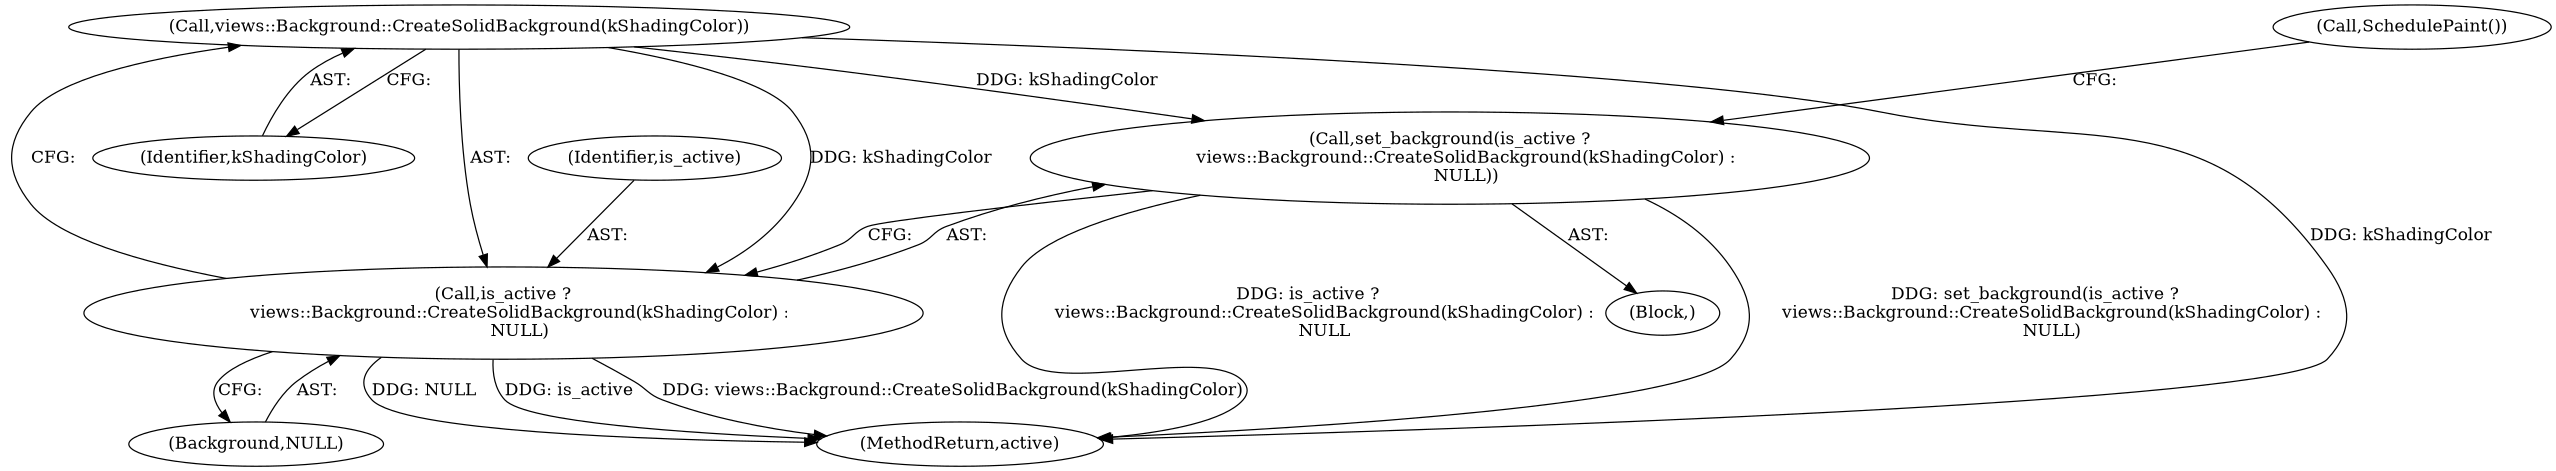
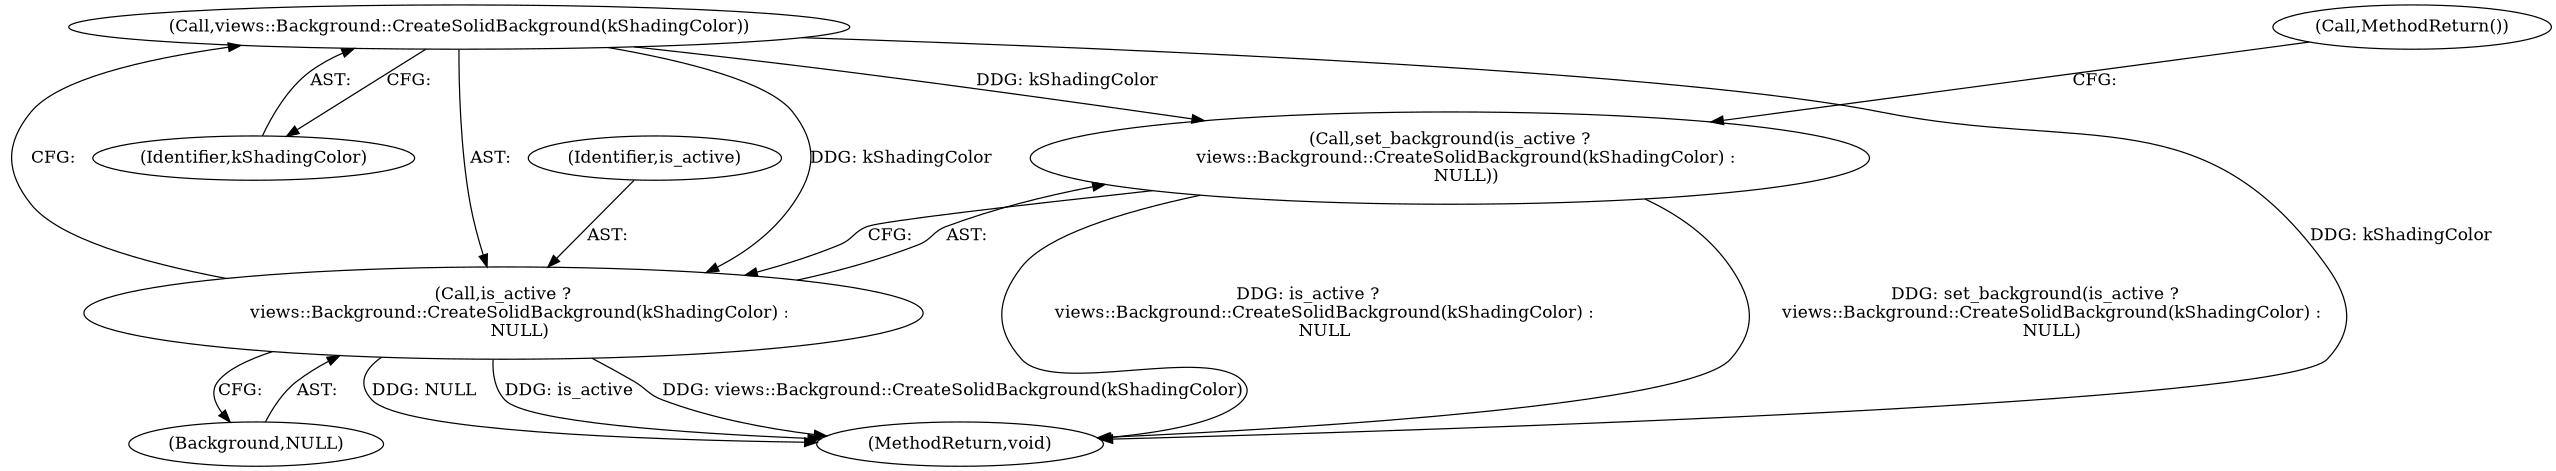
(2412, 27) -> (2412, 27)
(1663, 313) -> none
(960, 444) -> (960, 444)
